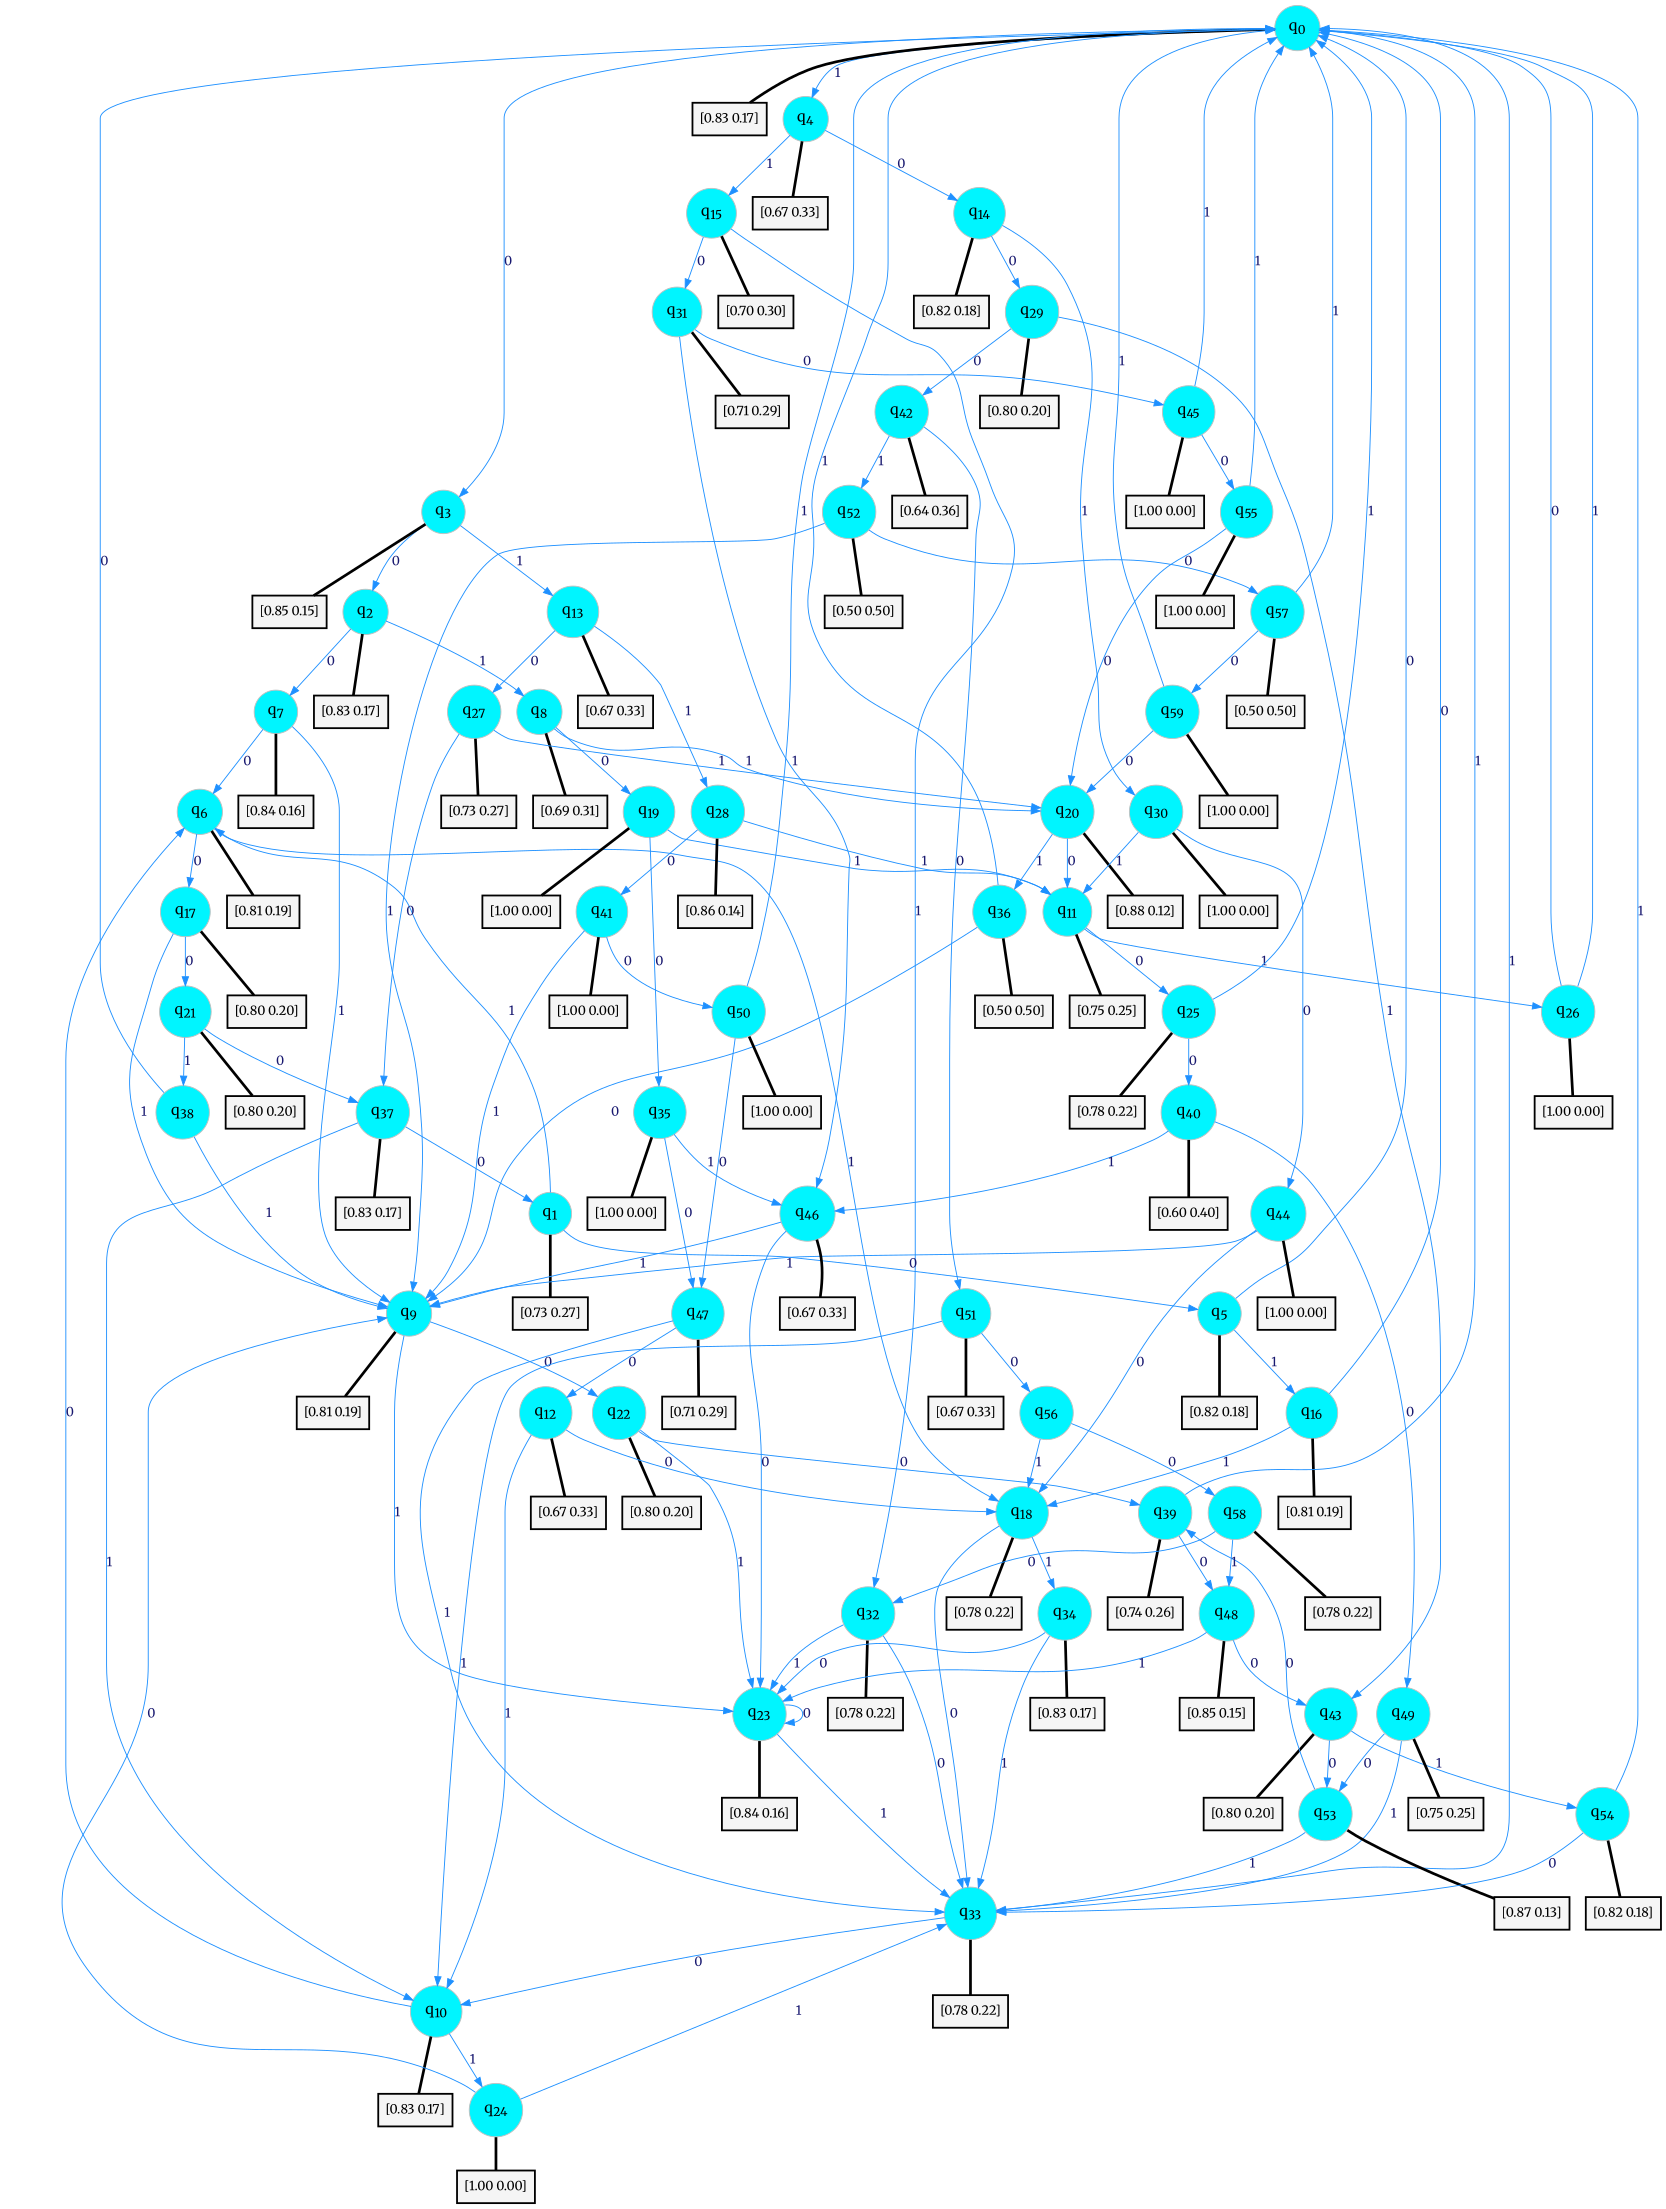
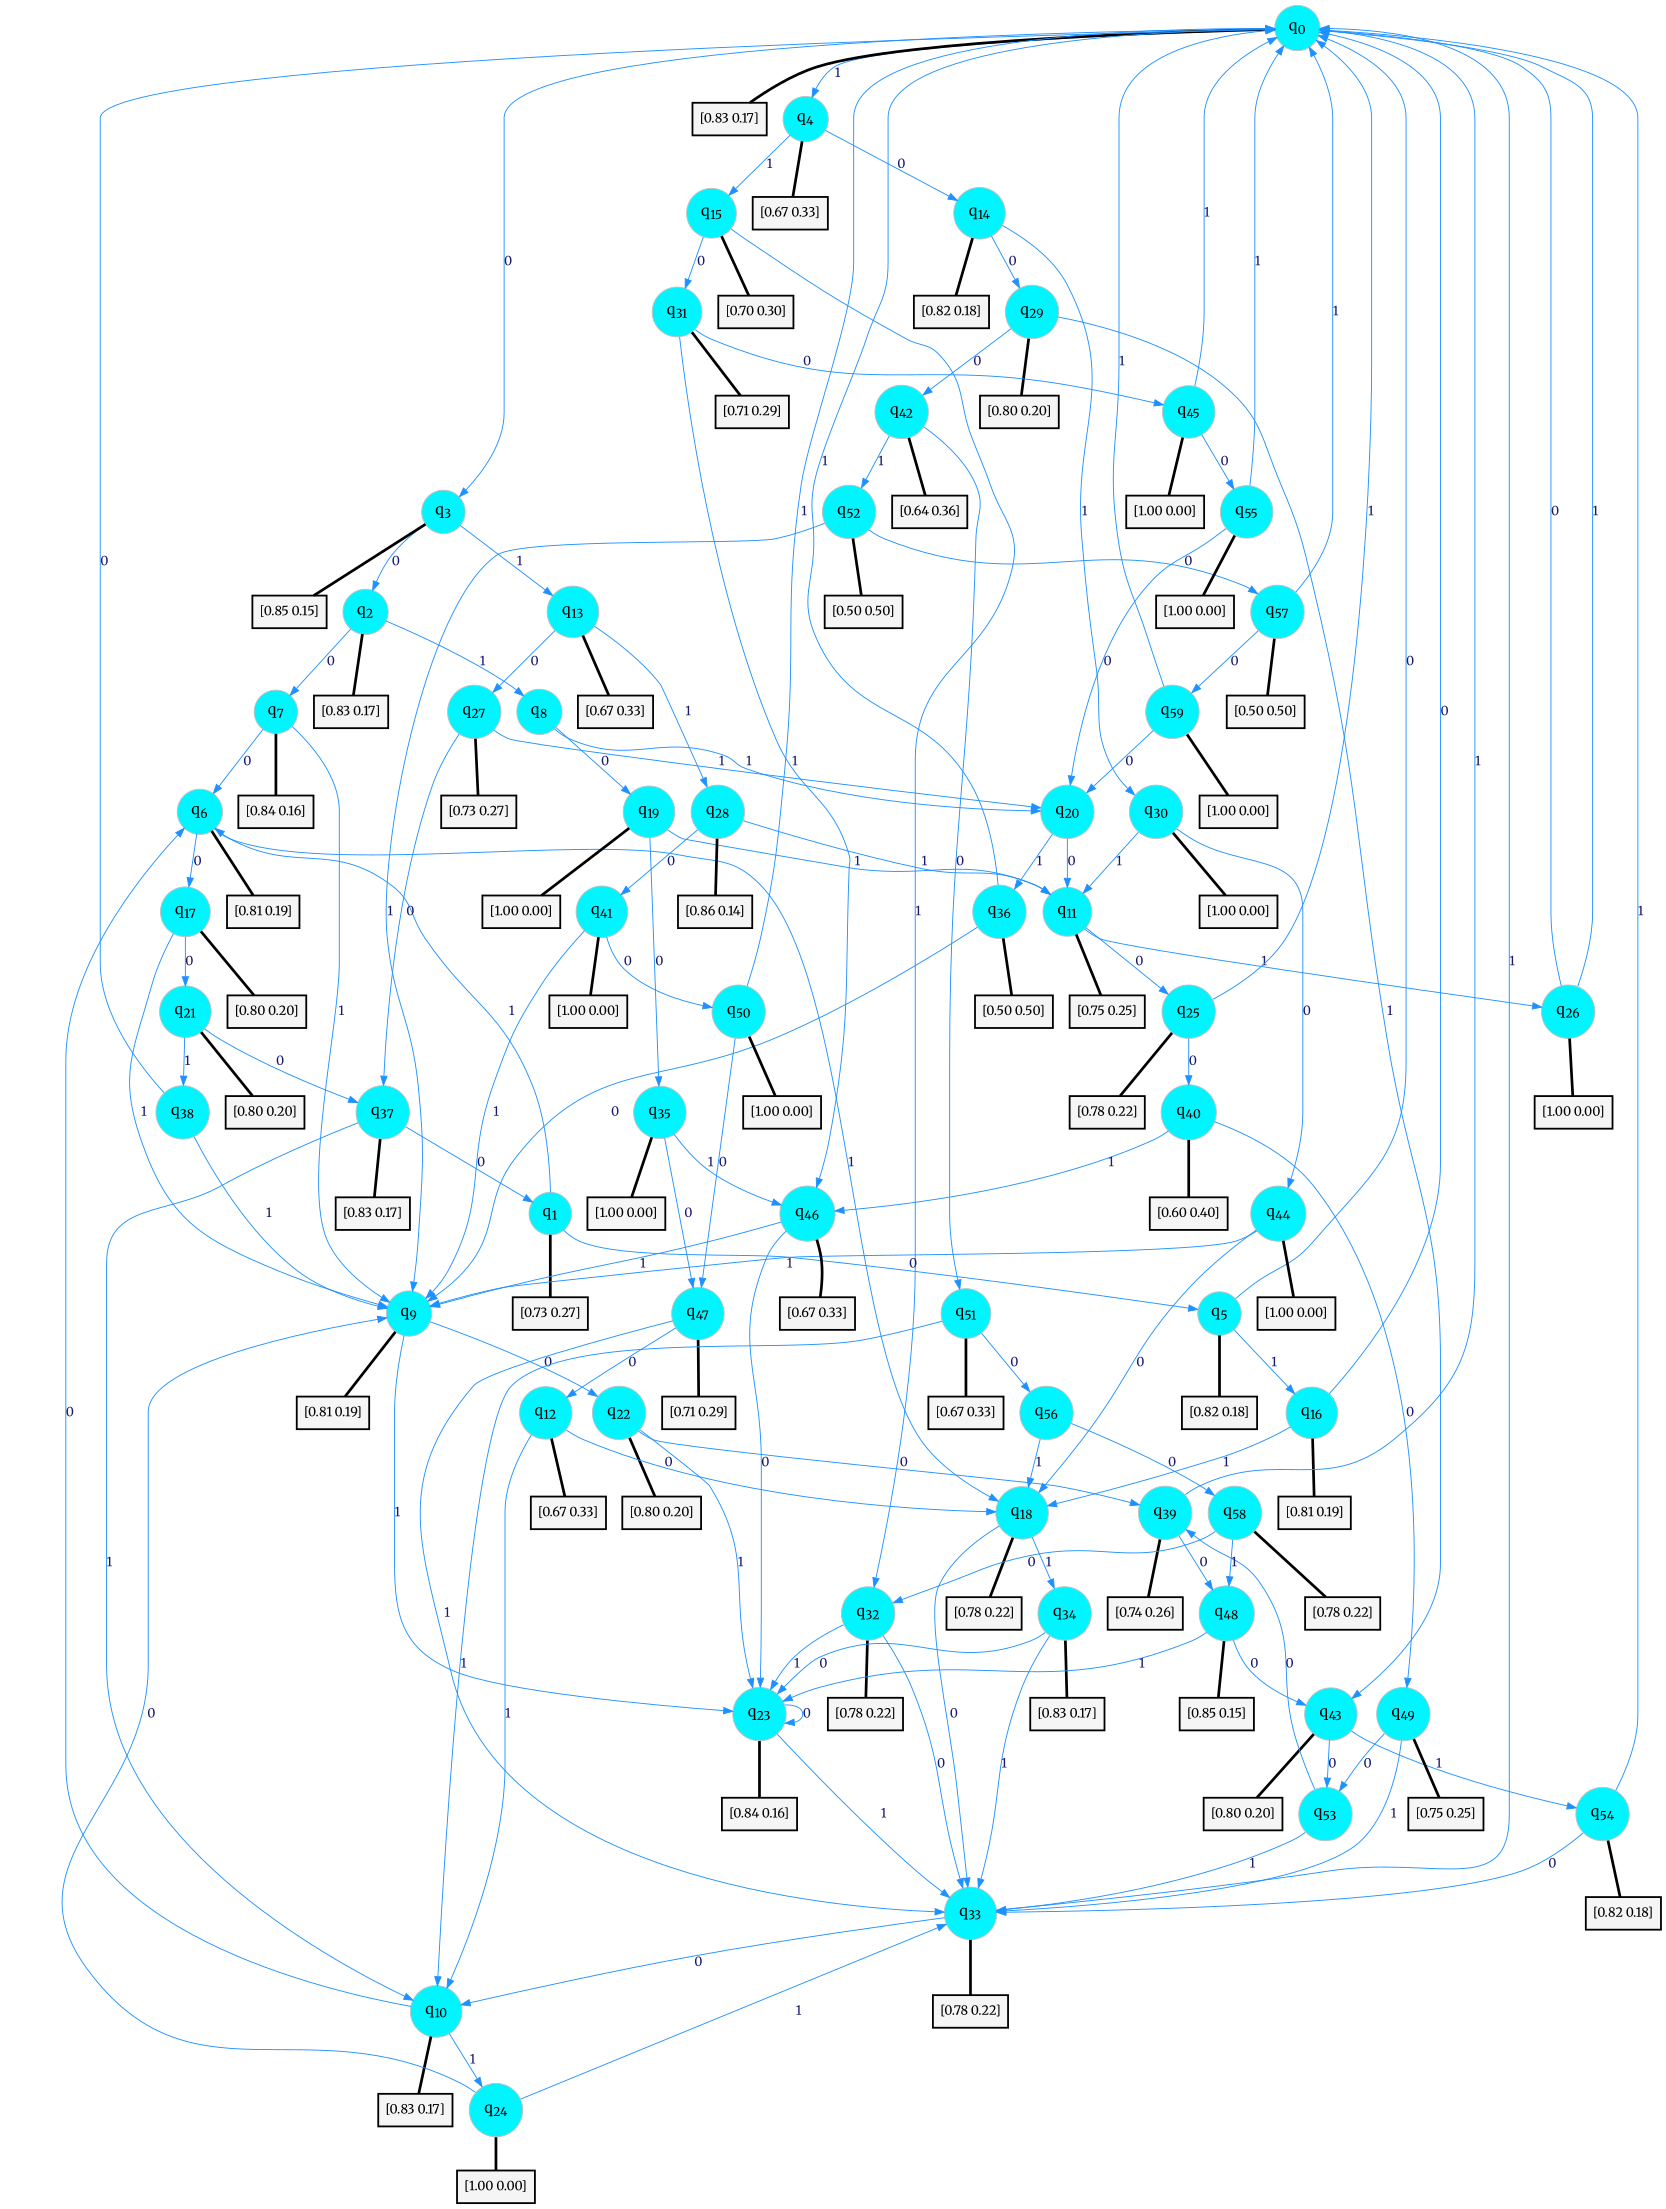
(570, 812) -> none
(1145, 912) -> none
(1532, 1913) -> none
